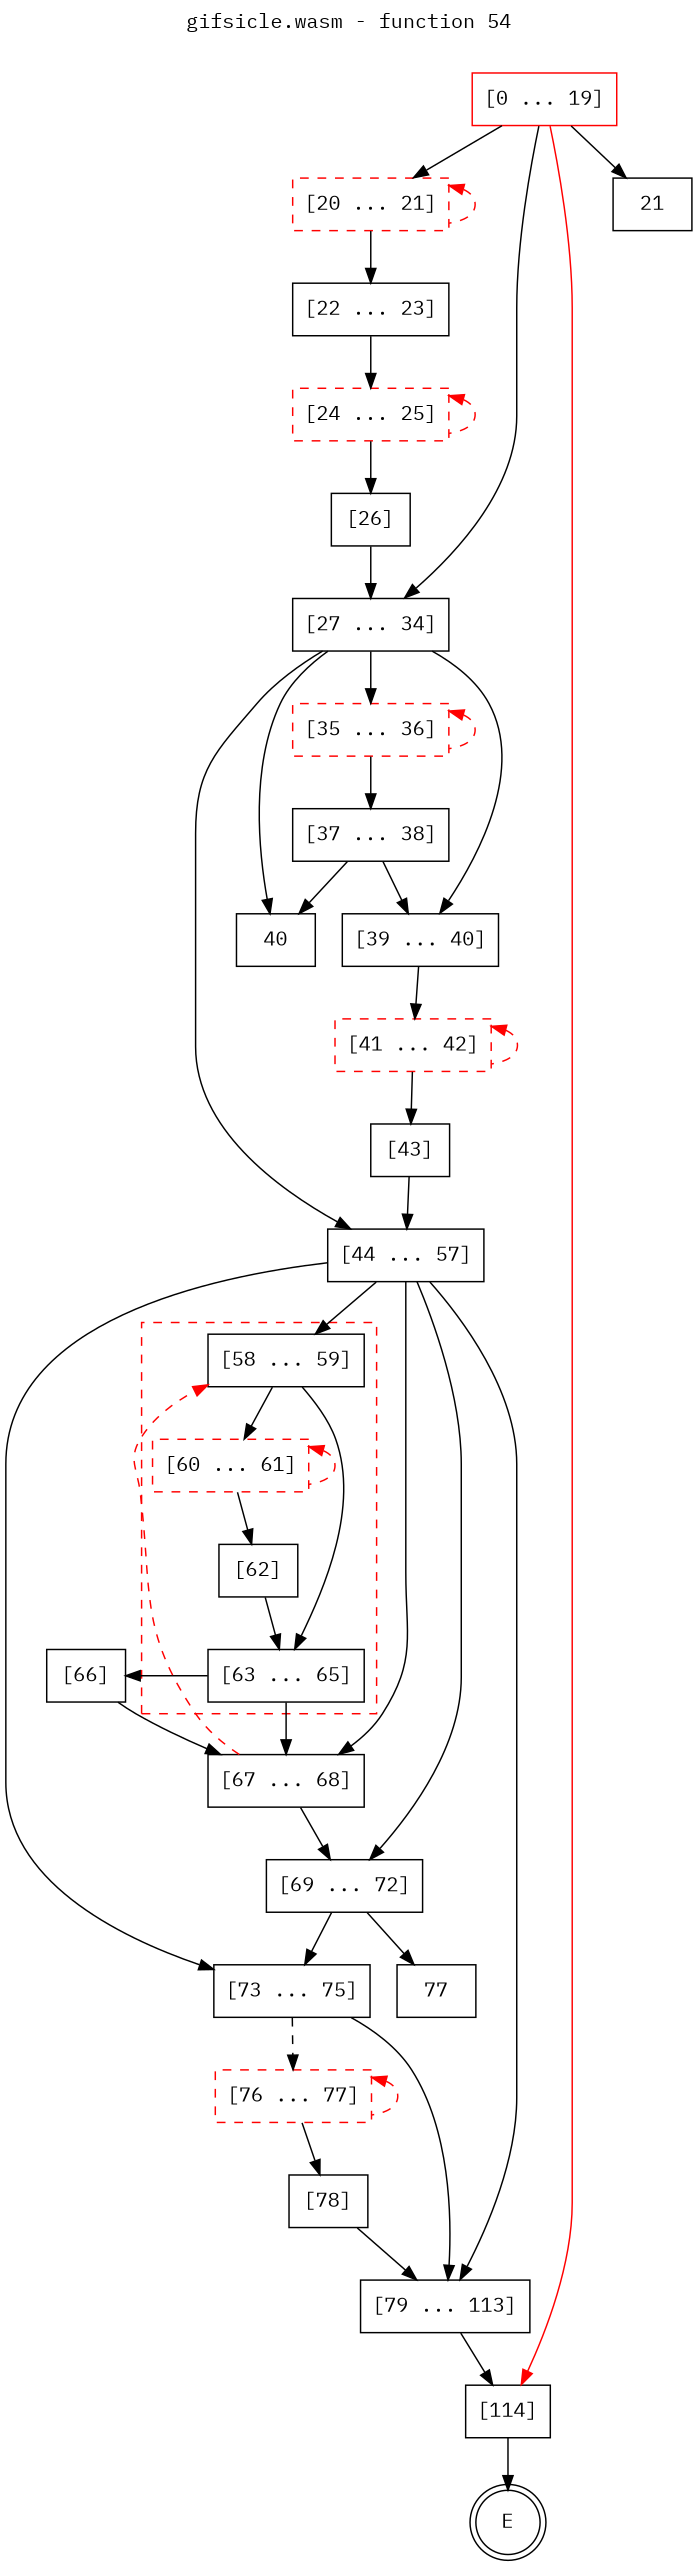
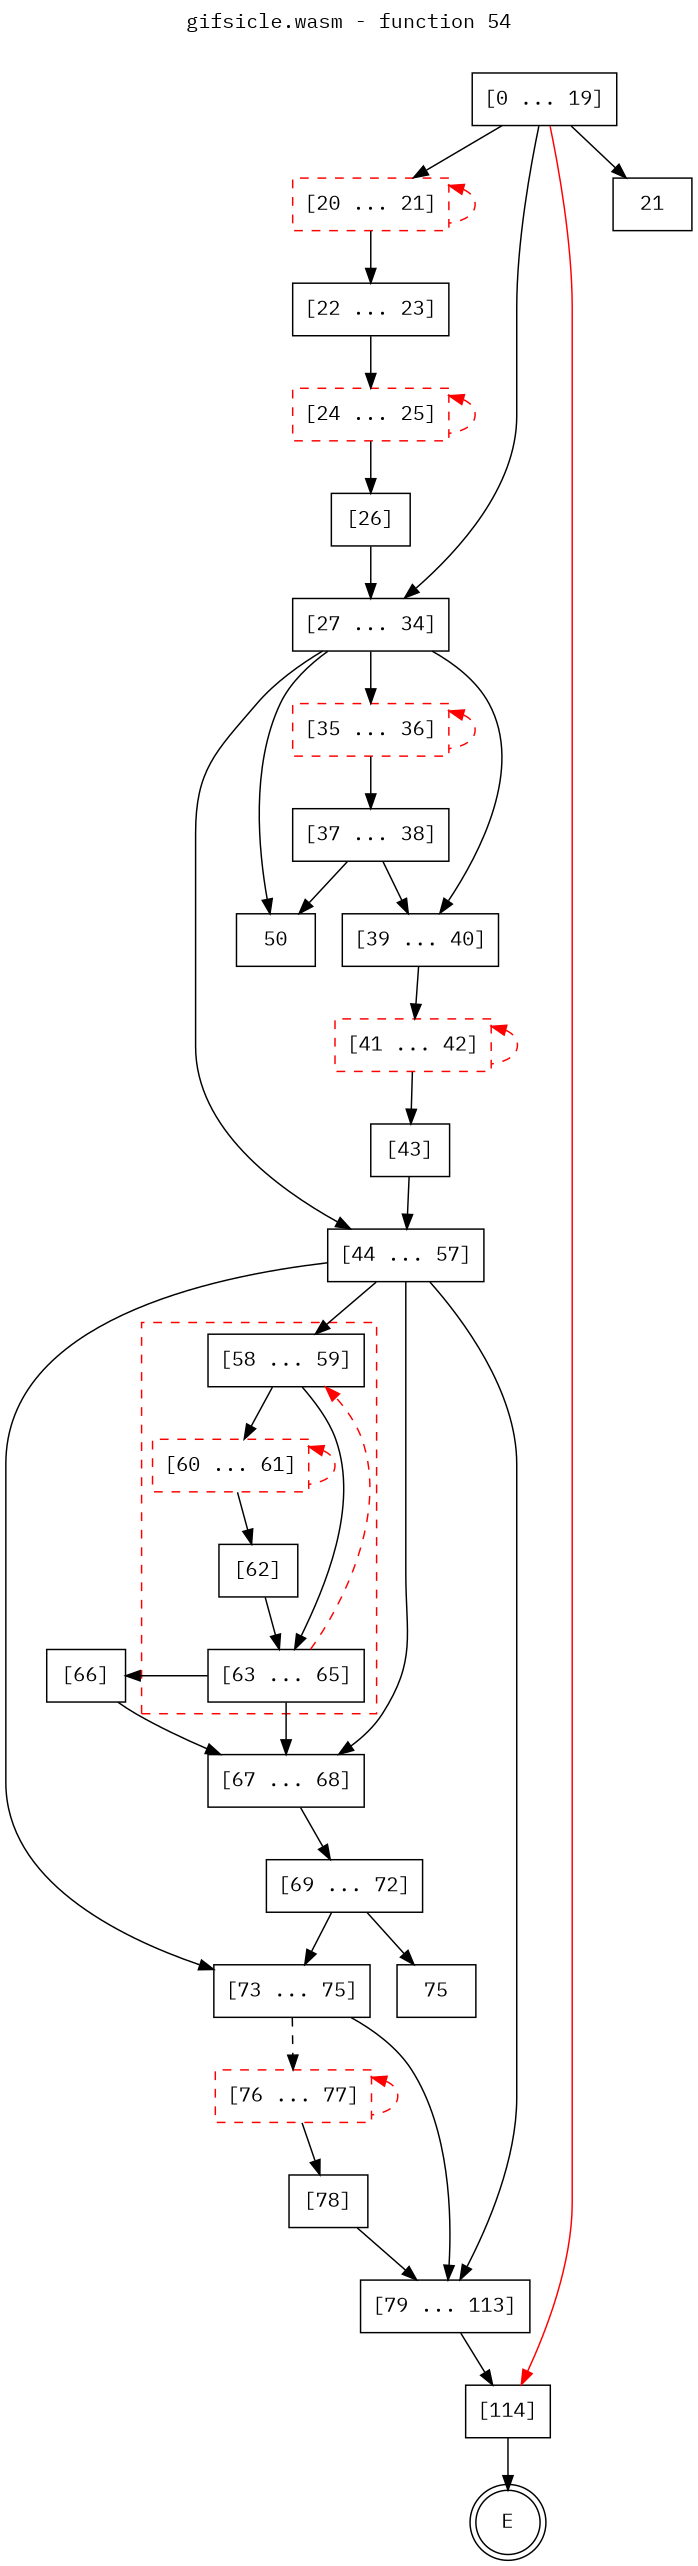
(544, 99) -> (544, 99)
(276, 940) -> (276, 940)
(461, 1573) -> none
(151, 1605) -> (366, 1525)
(436, 1991) -> (436, 1991)
